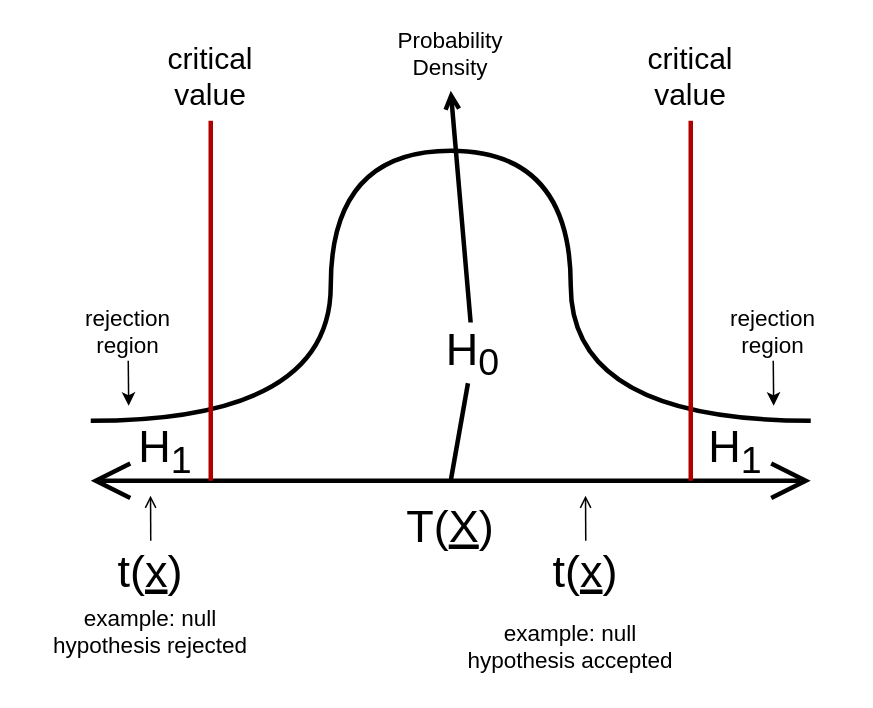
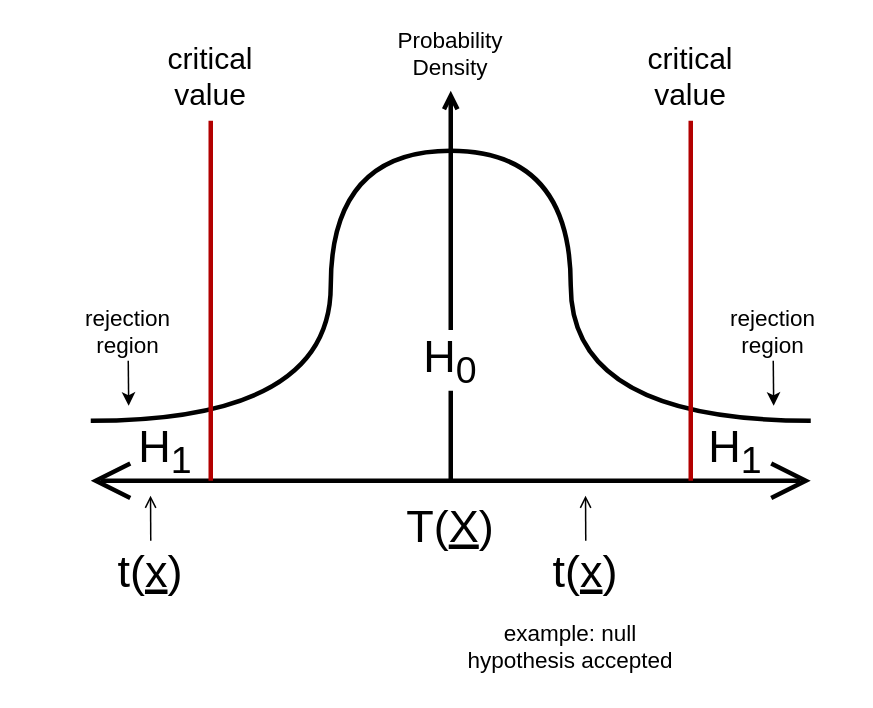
(473, 353) -> (451, 361)
(151, 631) -> none
